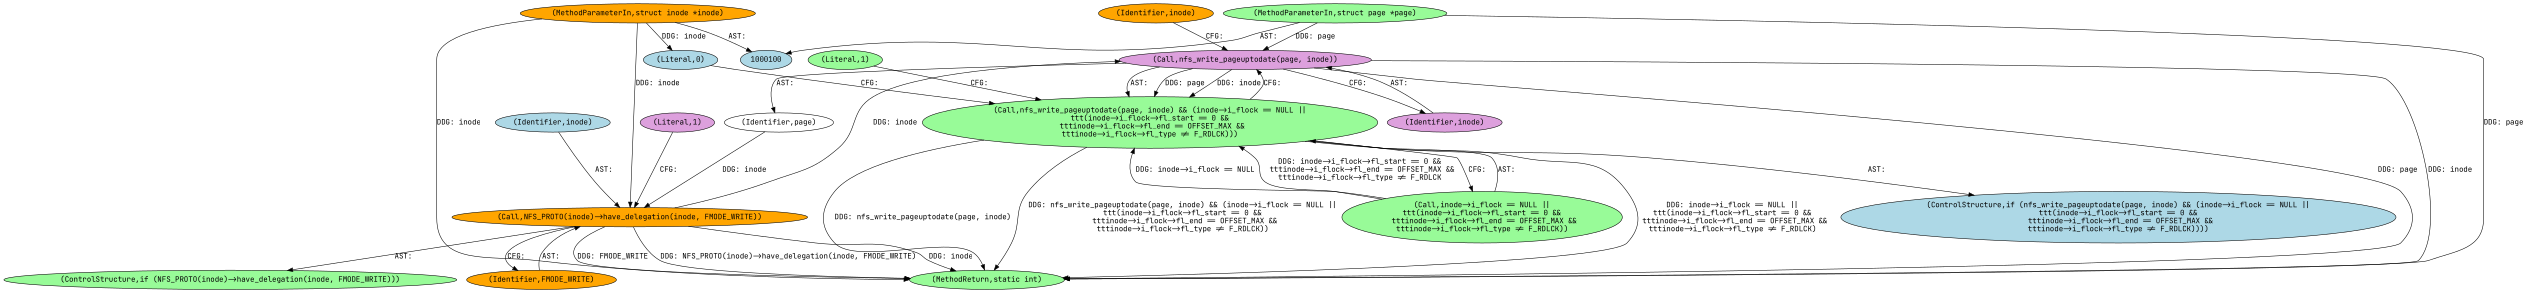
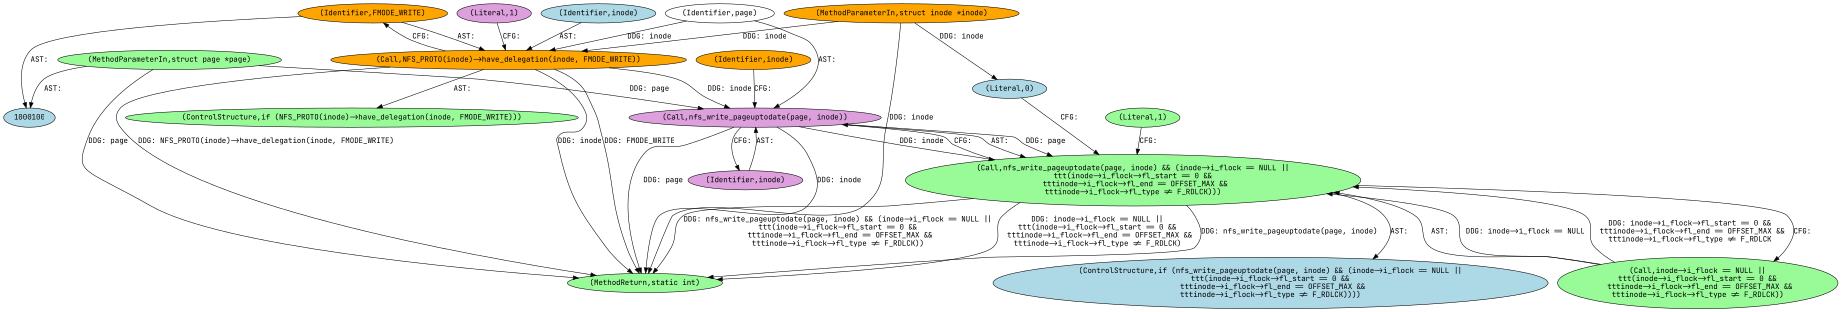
(712, 34) -> (137, 28)
(936, 69) -> (816, 52)
